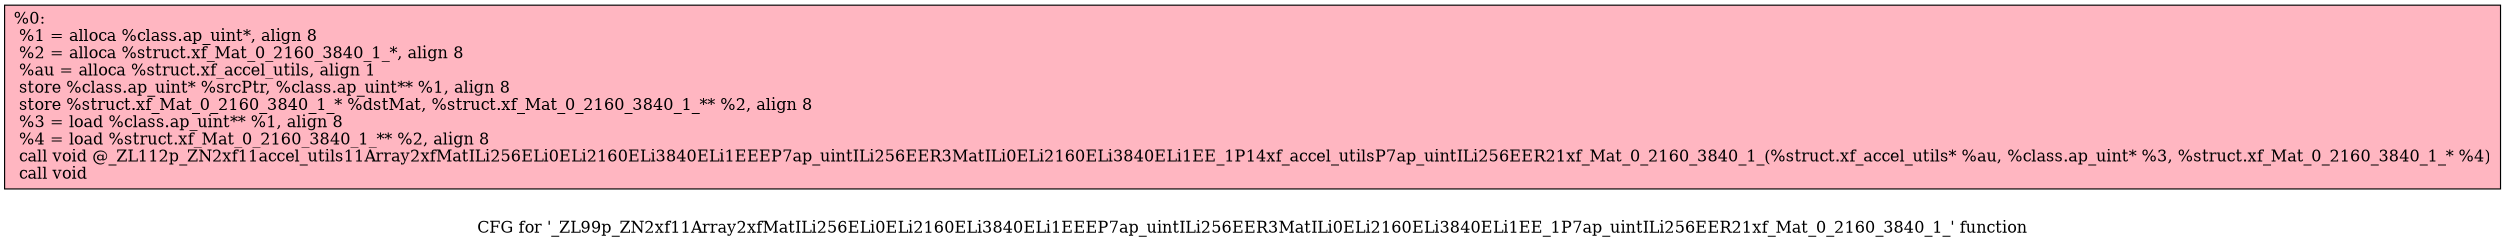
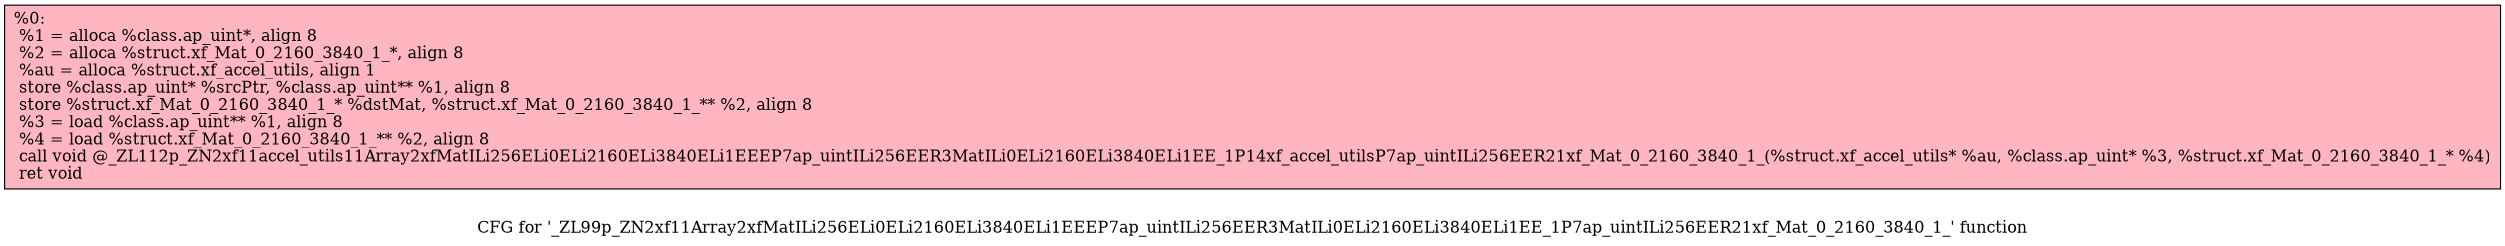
(51, 174) -> (49, 174)
